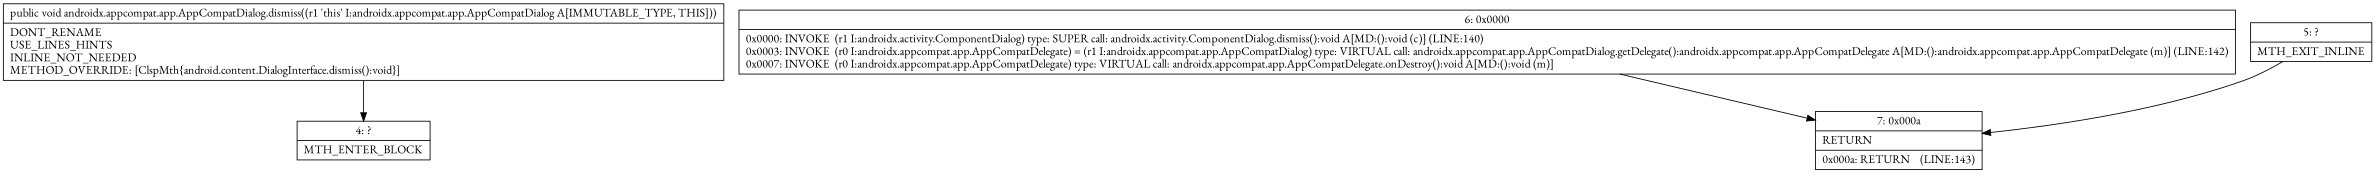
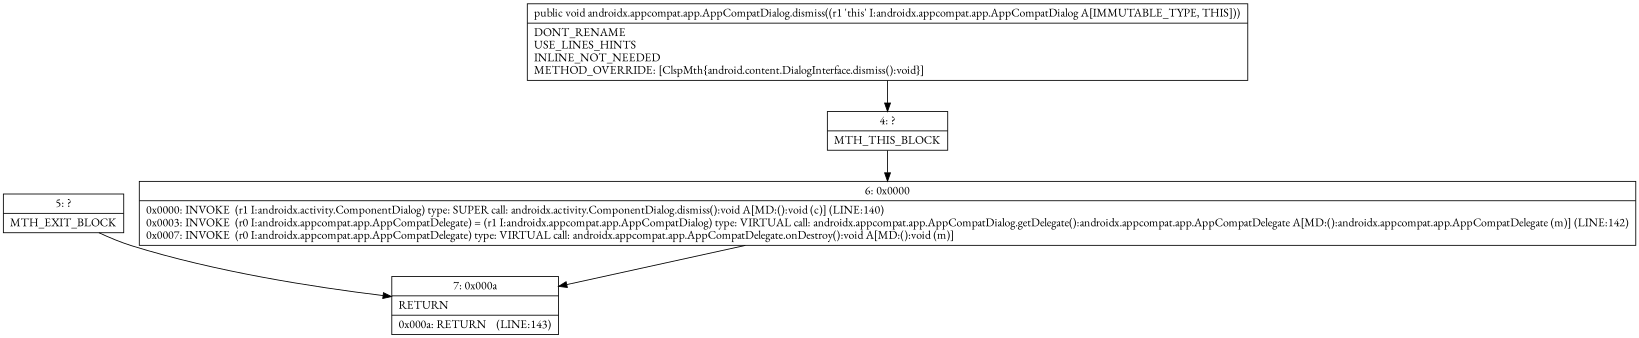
(2311, 51) -> (64, 223)
(364, 150) -> (888, 140)
none -> (888, 162)
